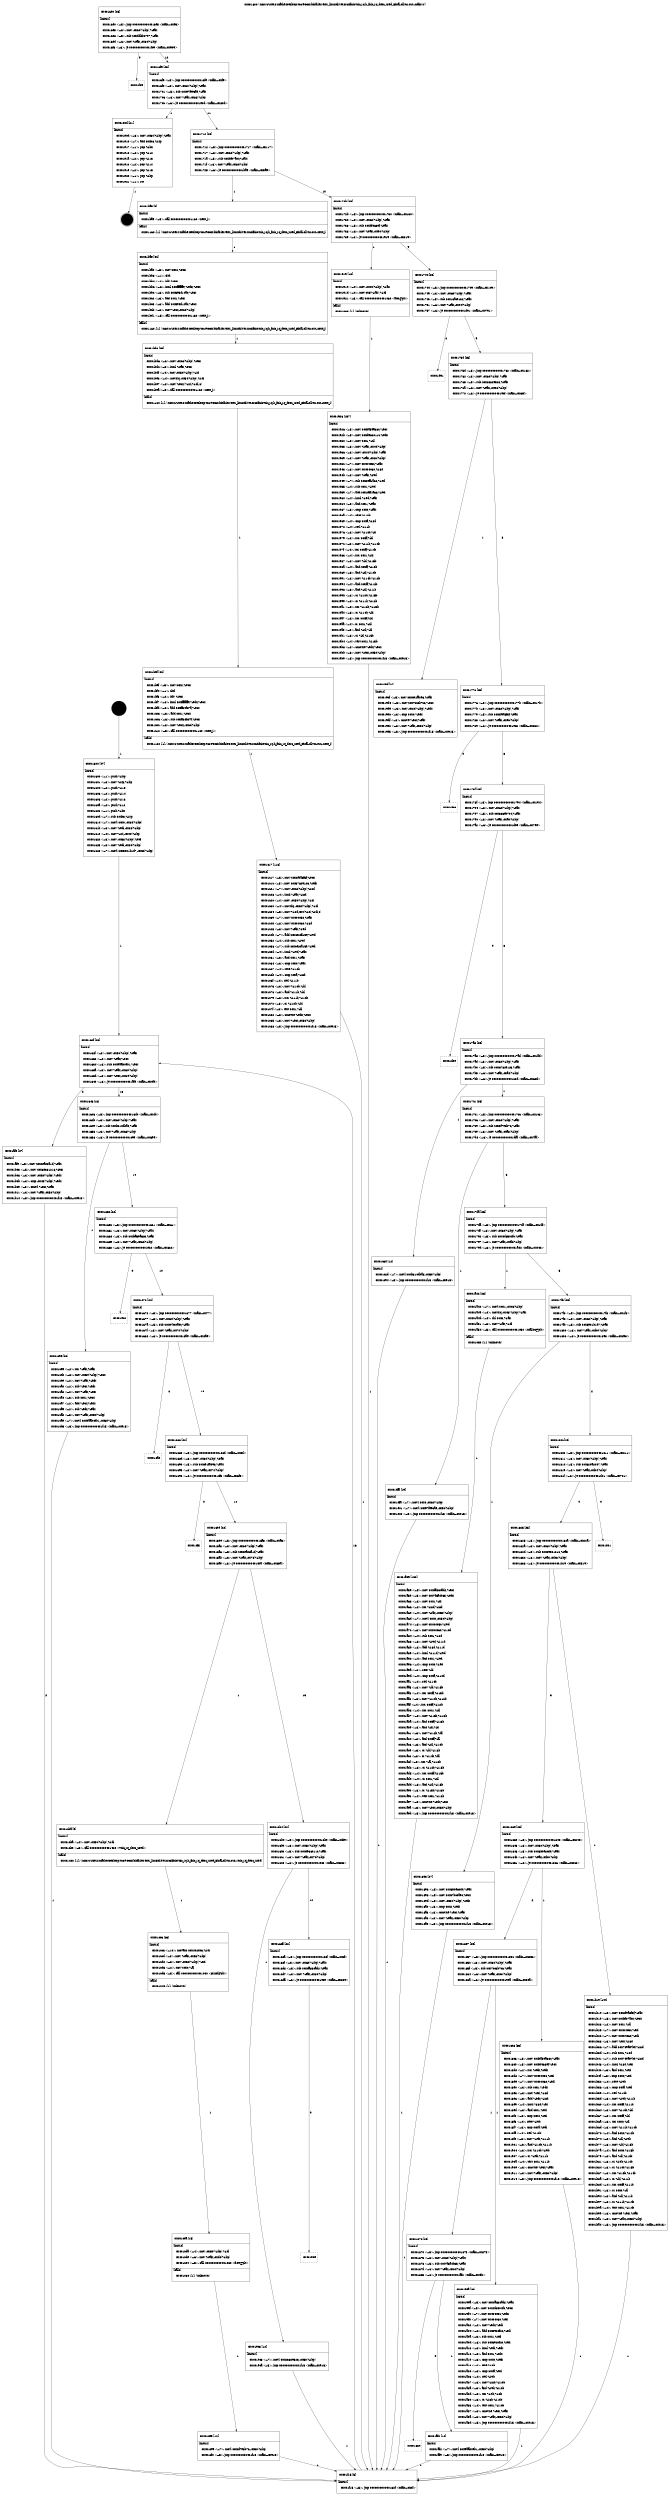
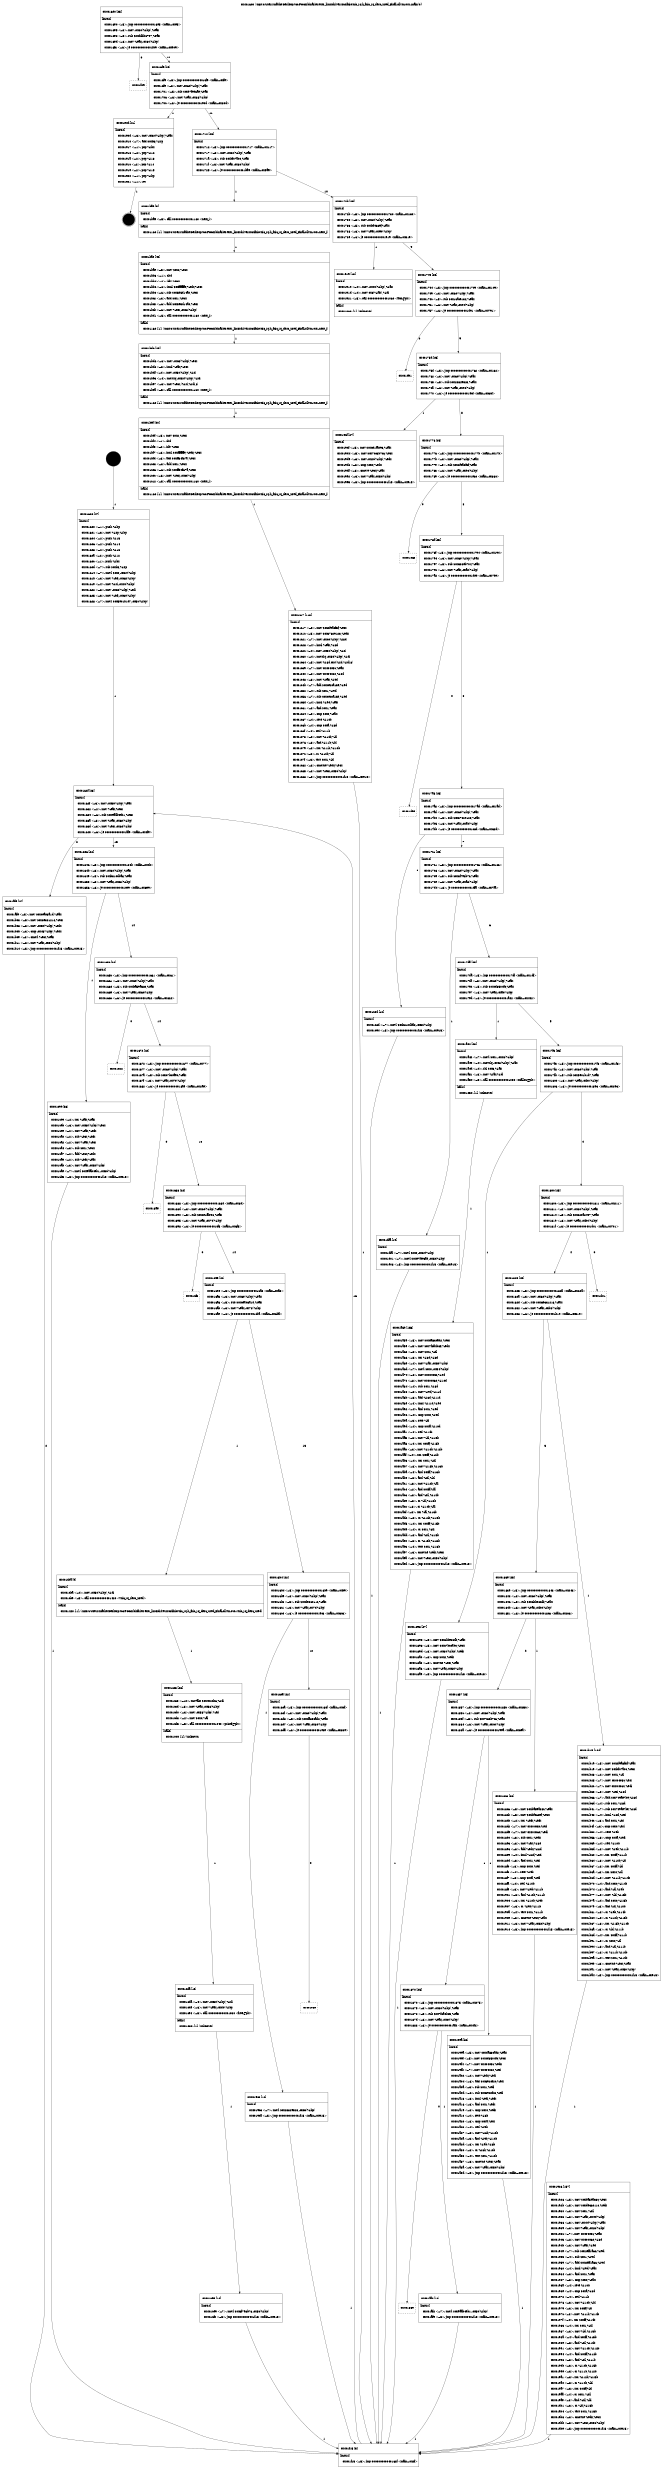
(370, 363) -> none
